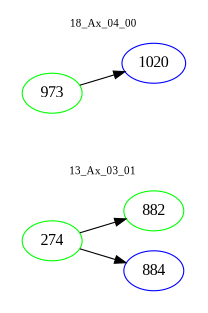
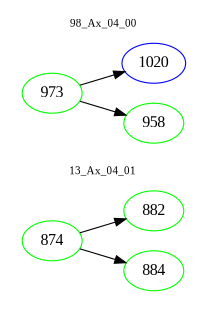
(104, 24) -> (104, 24)
none -> (154, 123)
(103, 171) -> (103, 171)
(52, 241) -> (52, 241)
(154, 271) -> (154, 271)
